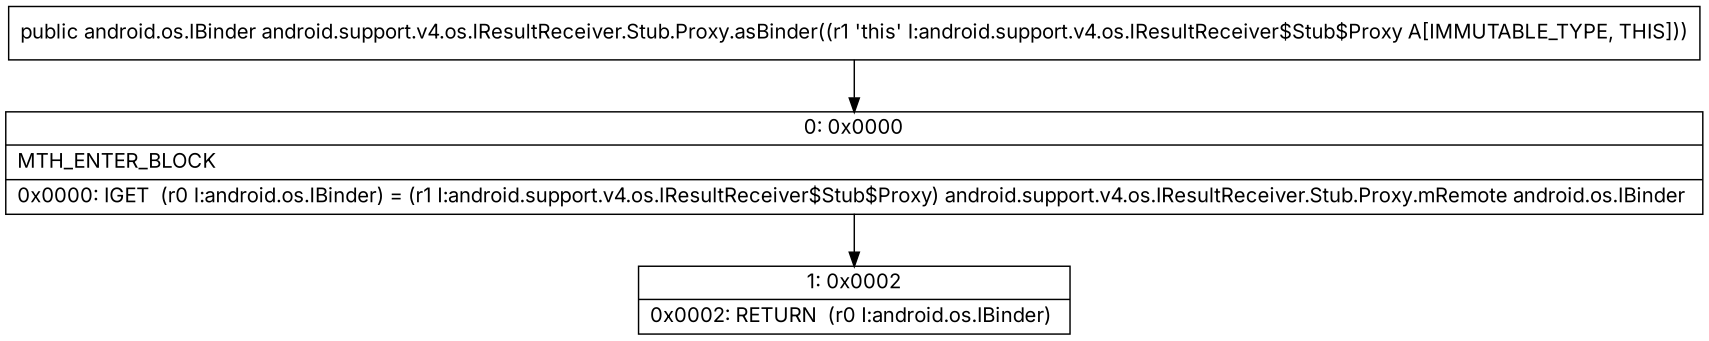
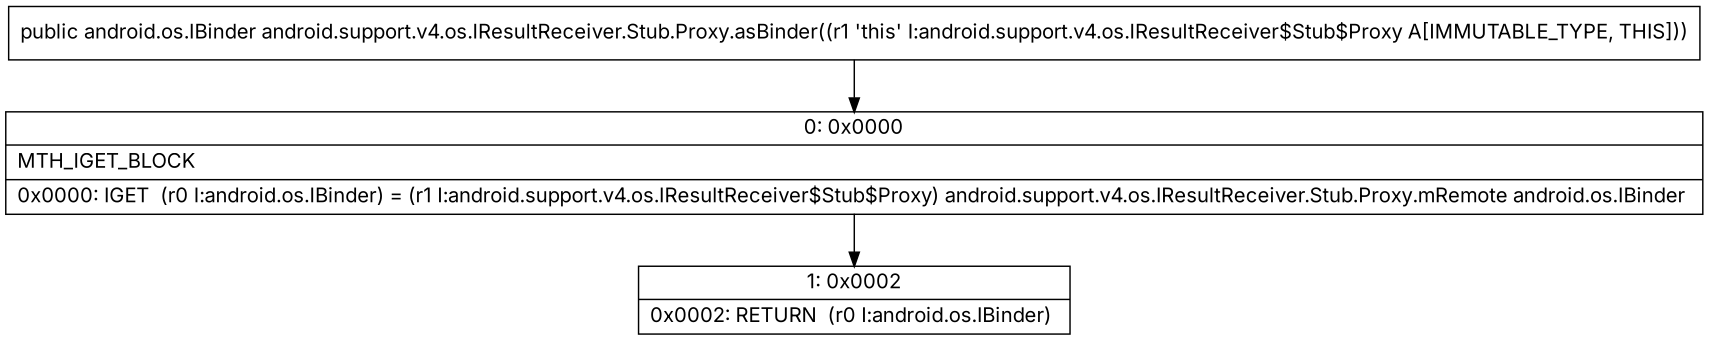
(118, 162) -> (107, 162)
